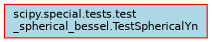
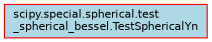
(106, 21) -> (106, 21)
